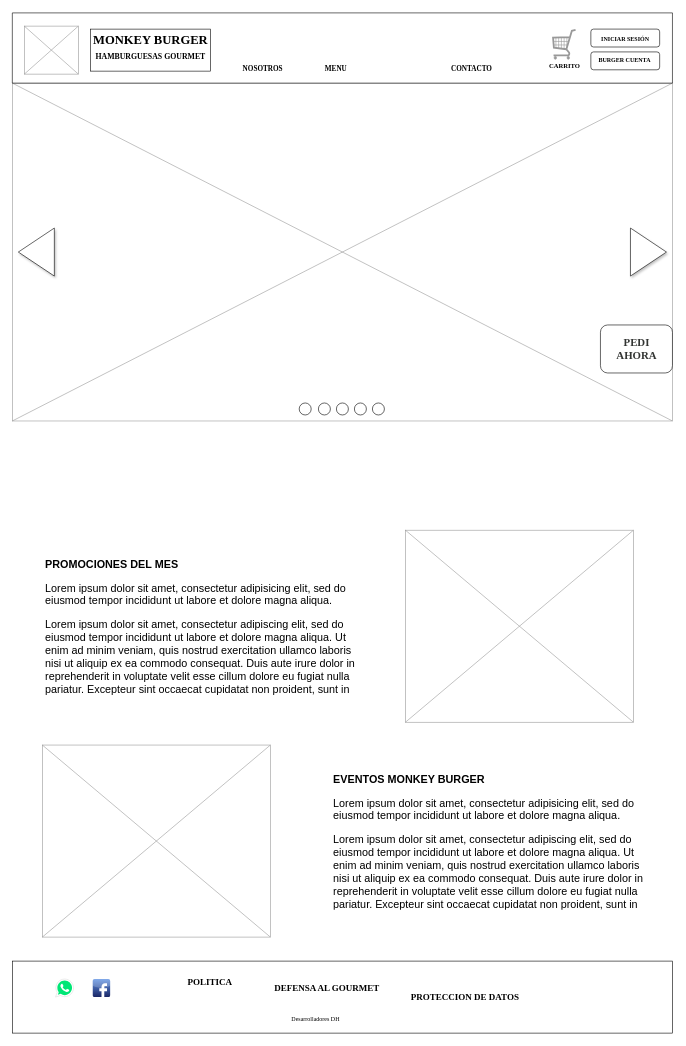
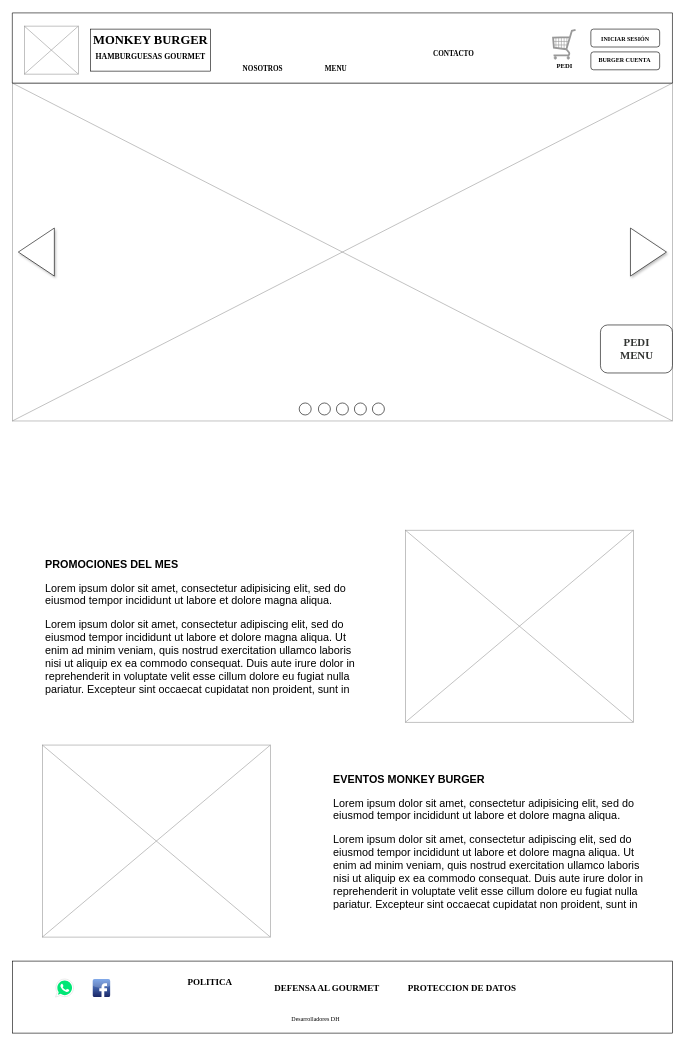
(565, 65) -> (565, 65)
(471, 69) -> (453, 54)
(637, 349) -> (637, 349)
(465, 997) -> (462, 988)
